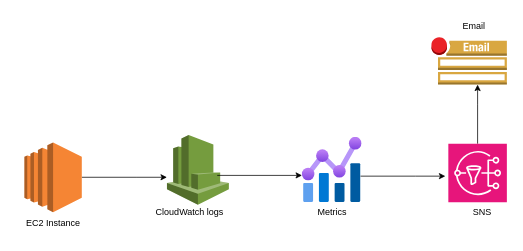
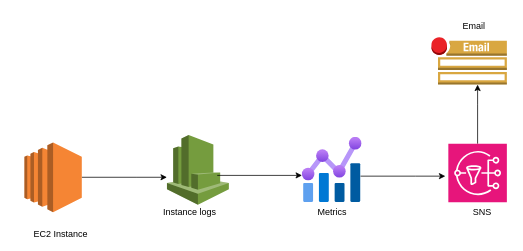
(190, 212) -> (190, 212)
(53, 223) -> (61, 234)
